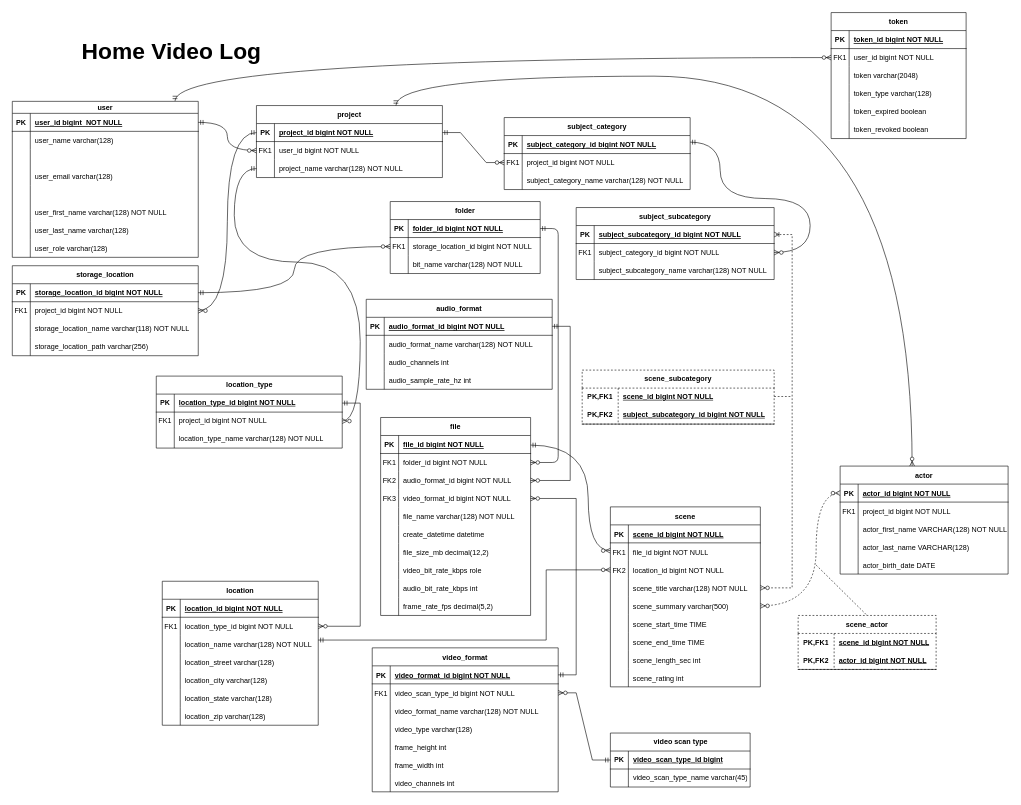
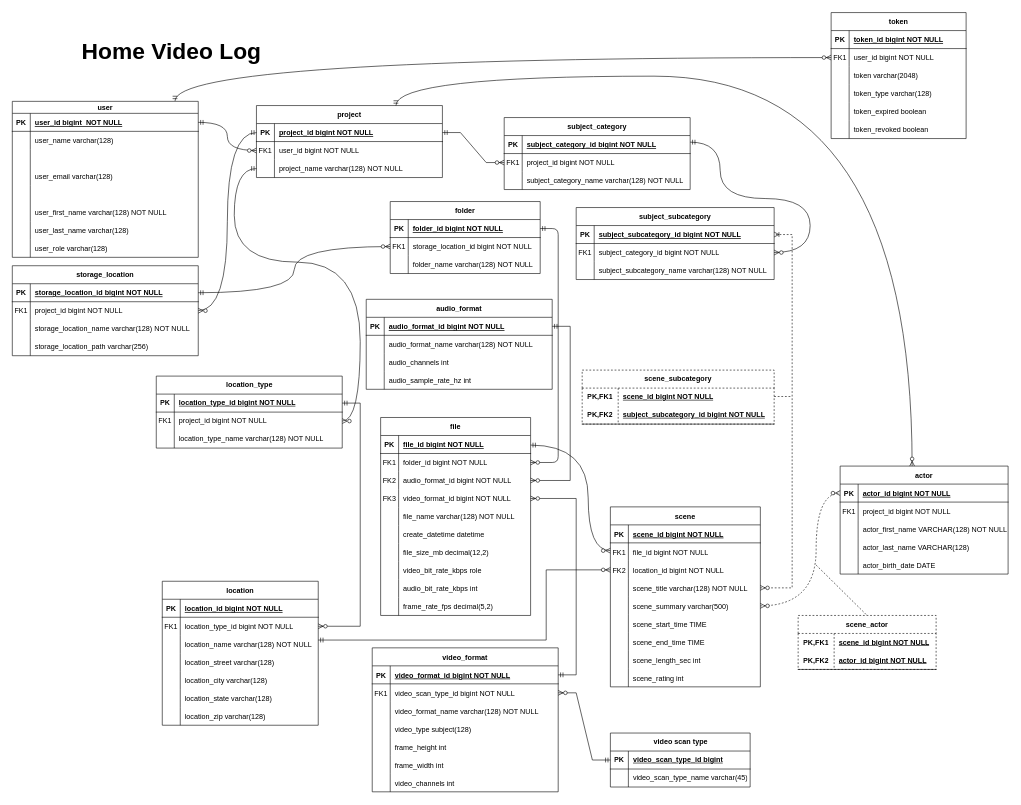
(470, 265) -> (476, 265)
(117, 329) -> (117, 329)
(439, 729) -> (439, 729)
